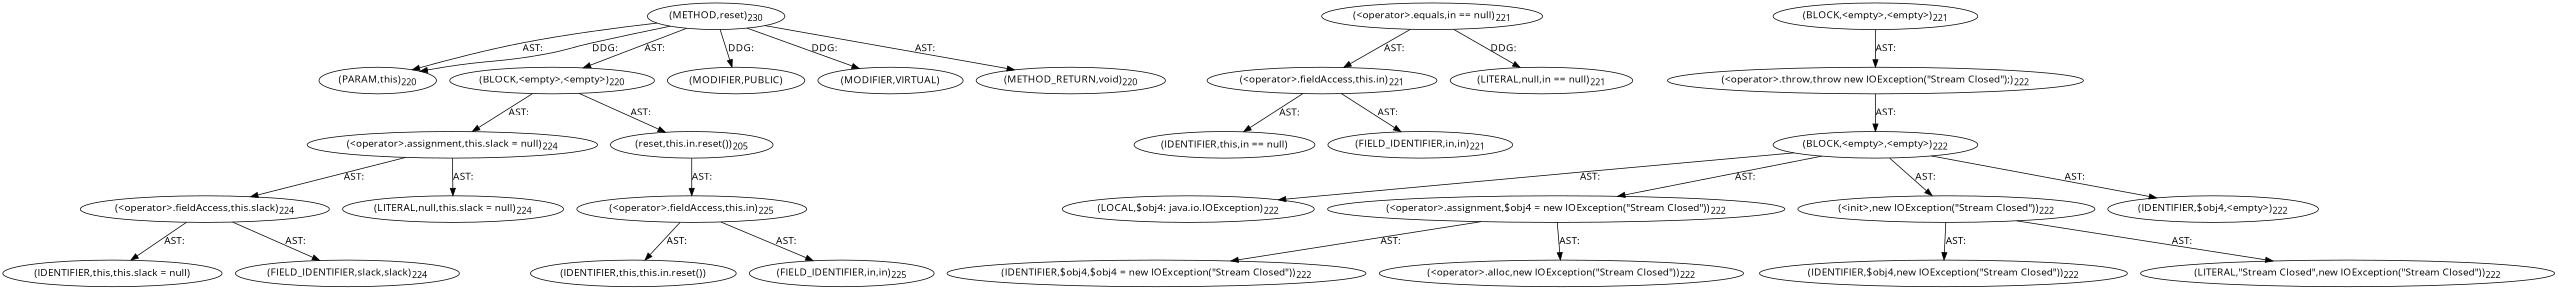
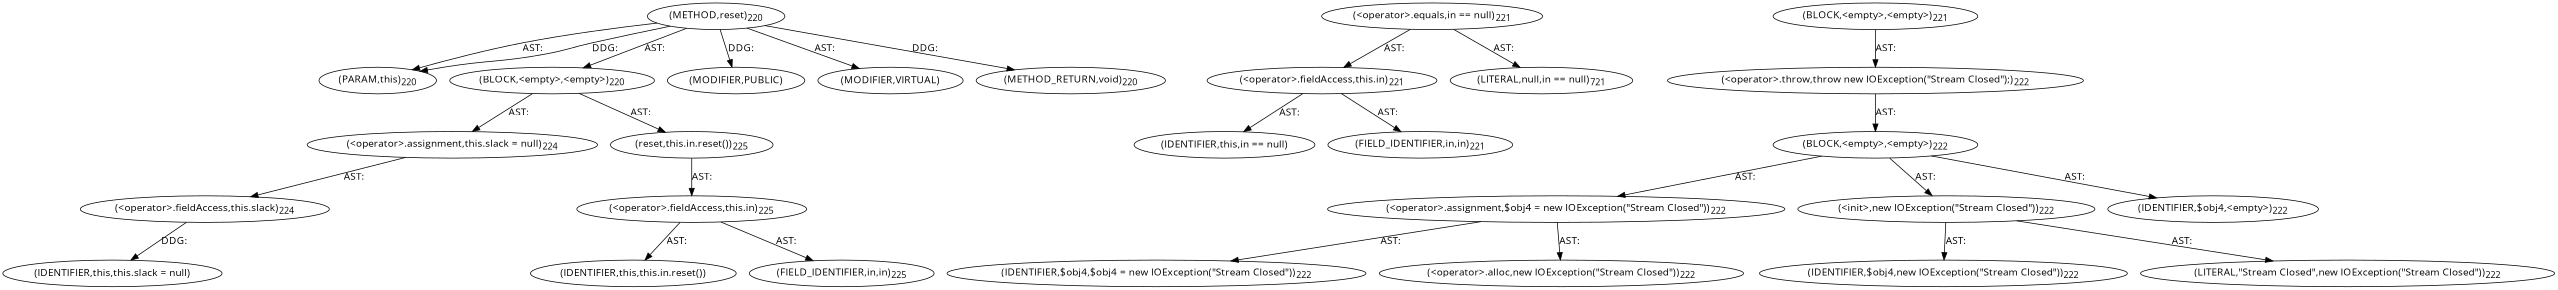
(755, 15) -> (755, 15)
(826, 48) -> (826, 48)
(927, 48) -> (927, 48)
(1505, 48) -> (1505, 48)
(1598, 79) -> (1598, 79)
(741, 144) -> (741, 144)
(453, 209) -> none
(1188, 209) -> none
(176, 241) -> (176, 241)
(347, 273) -> none
